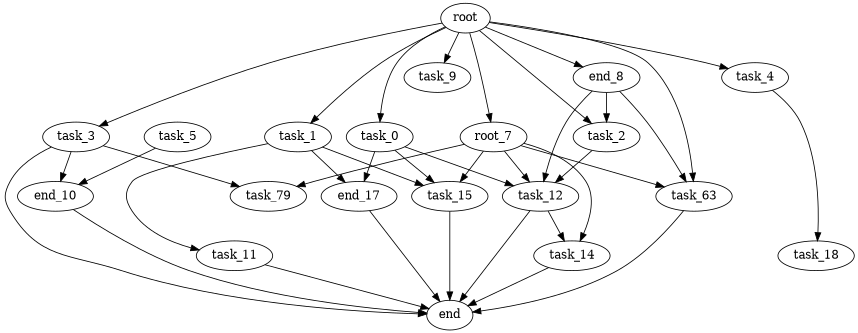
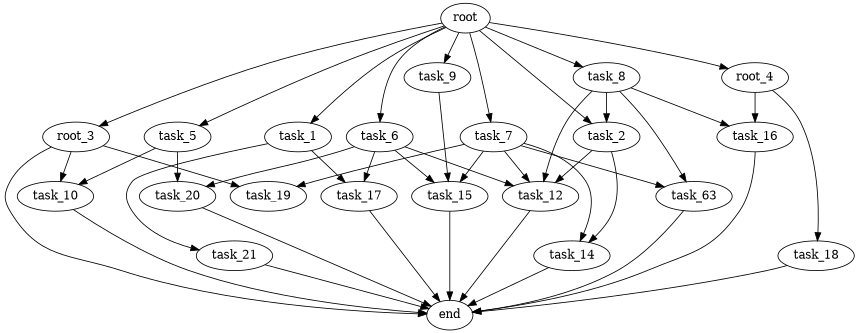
(629, 52) -> (324, 70)
(607, 78) -> (607, 78)
(755, 78) -> (755, 78)
(76, 137) -> (76, 137)
(380, 137) -> (380, 137)
(494, 137) -> (494, 137)
none -> (755, 137)
(364, 163) -> (443, 133)
(55, 196) -> (55, 196)
none -> (178, 196)
(268, 196) -> (268, 196)
(359, 196) -> (359, 196)
(554, 222) -> (617, 197)
(234, 256) -> (234, 256)
none -> (635, 293)
